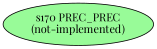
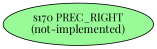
(78, 24) -> (78, 24)
